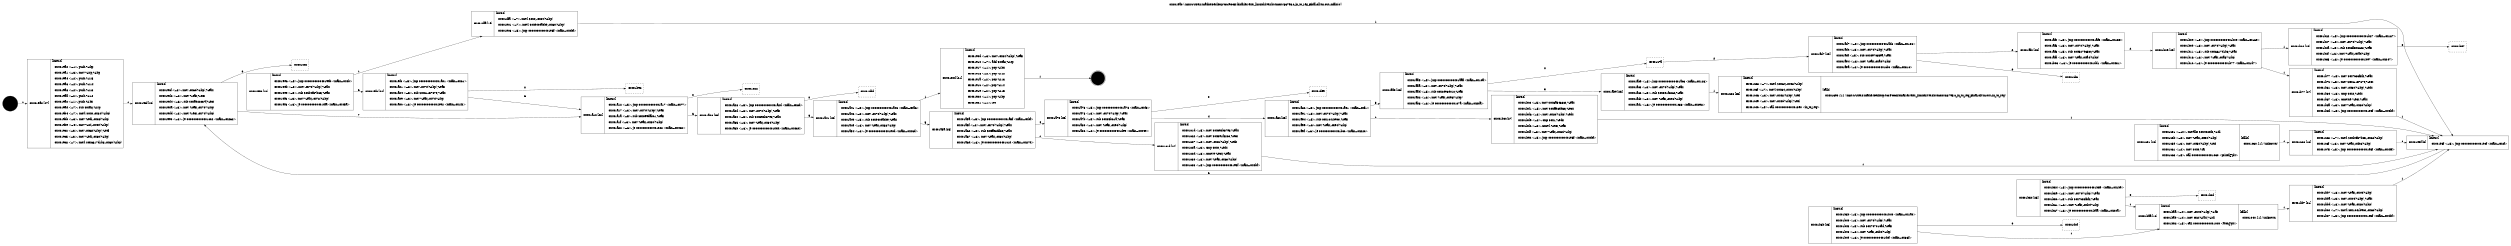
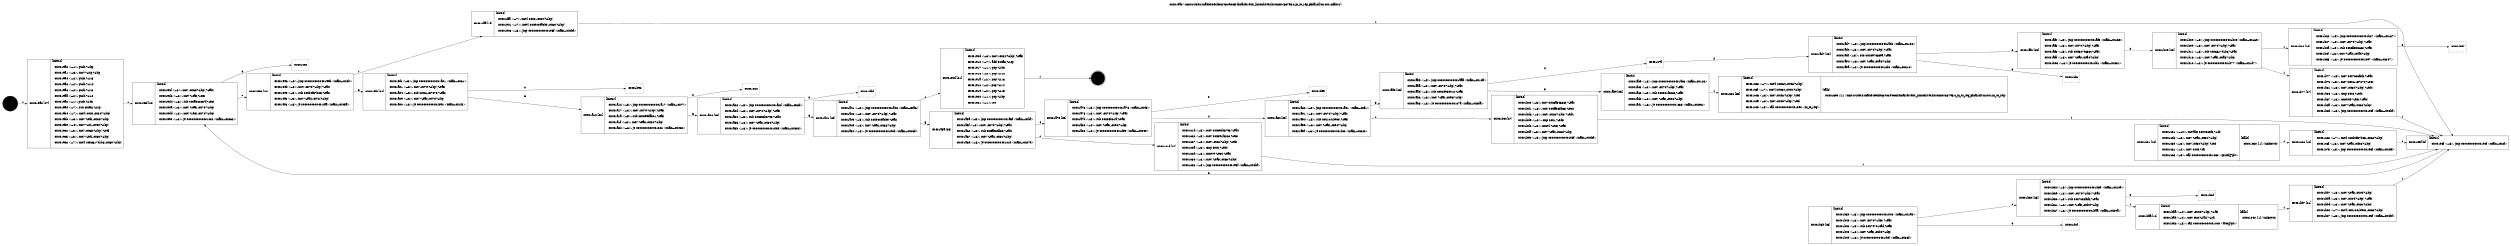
(408, 118) -> (241, 98)
(2038, 239) -> (1966, 212)
